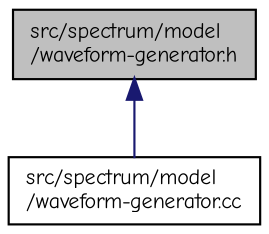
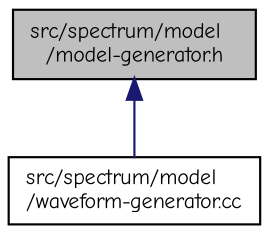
(134, 44) -> (134, 44)
